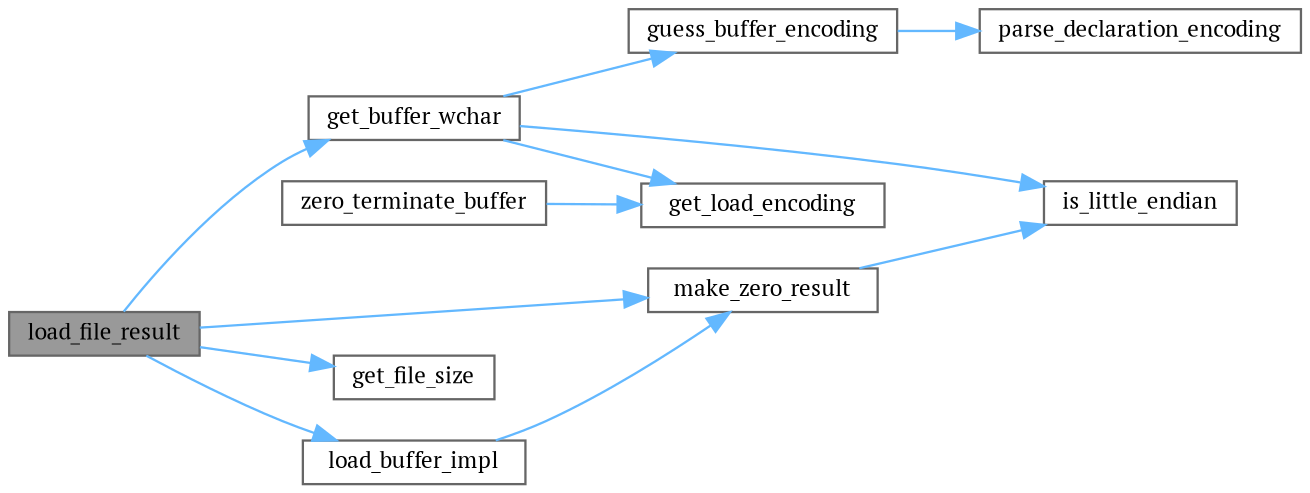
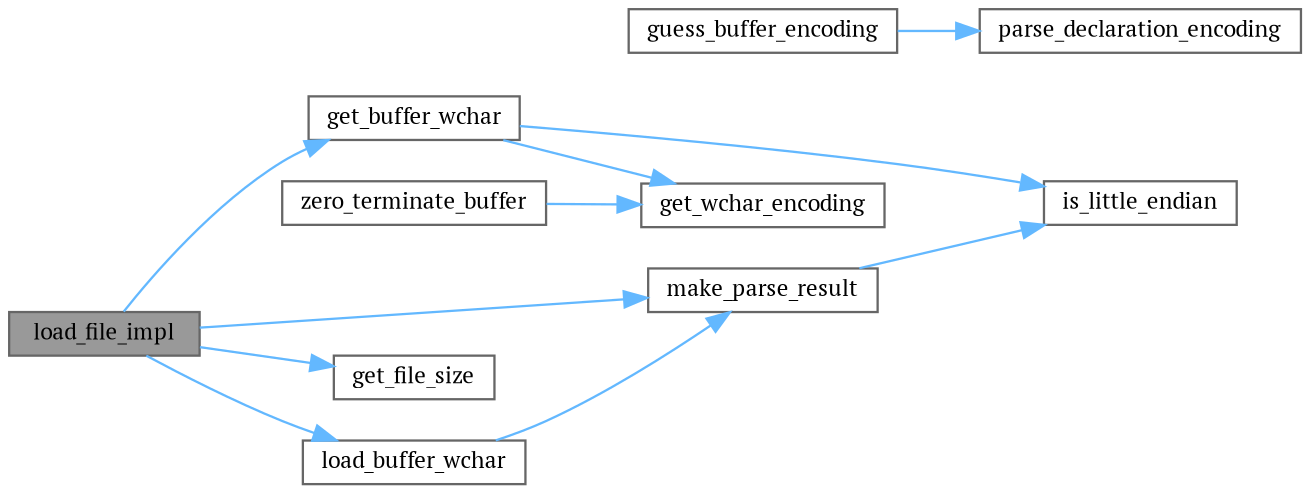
(577, 77) -> none
(763, 205) -> (763, 205)
(763, 290) -> (763, 290)
(104, 334) -> (104, 334)
(414, 462) -> (414, 462)
